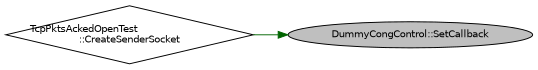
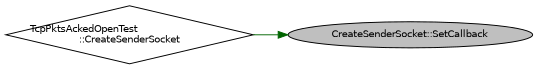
(410, 35) -> (410, 35)
